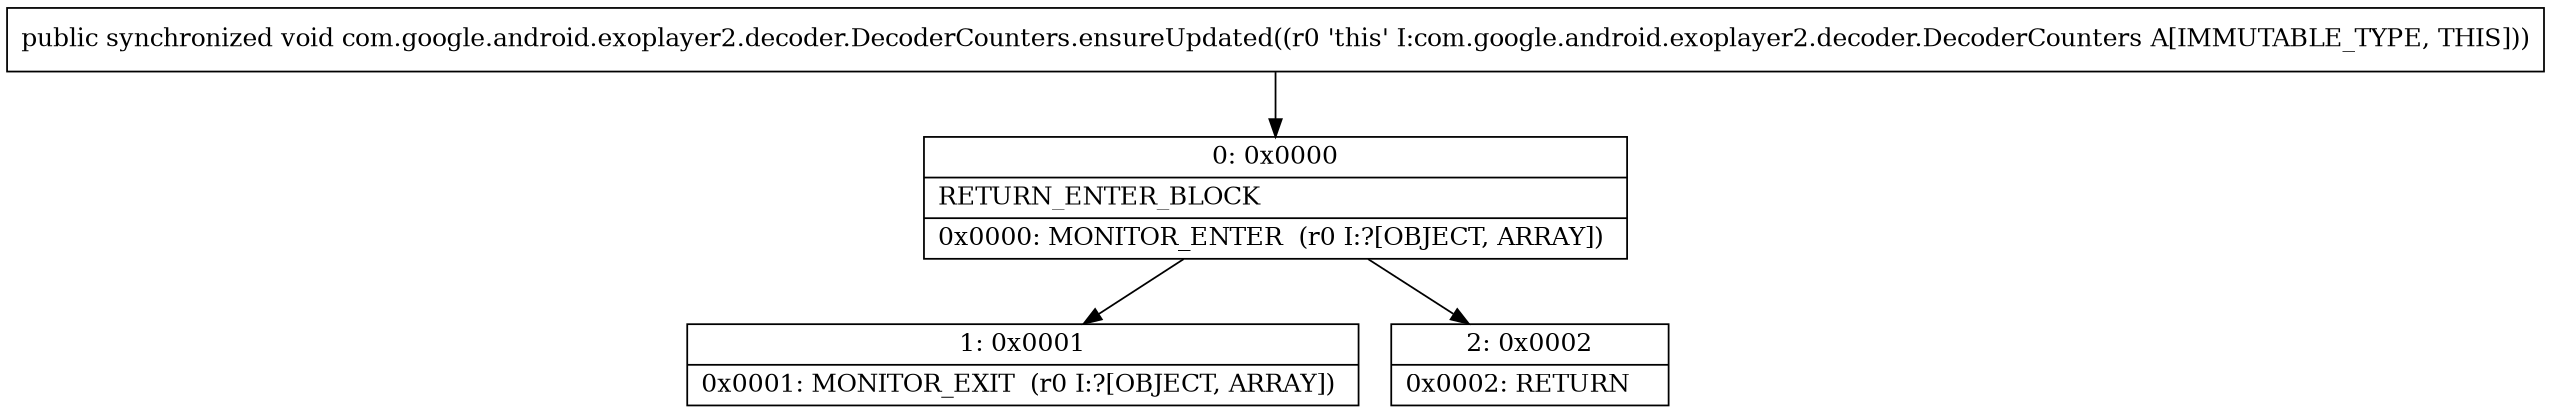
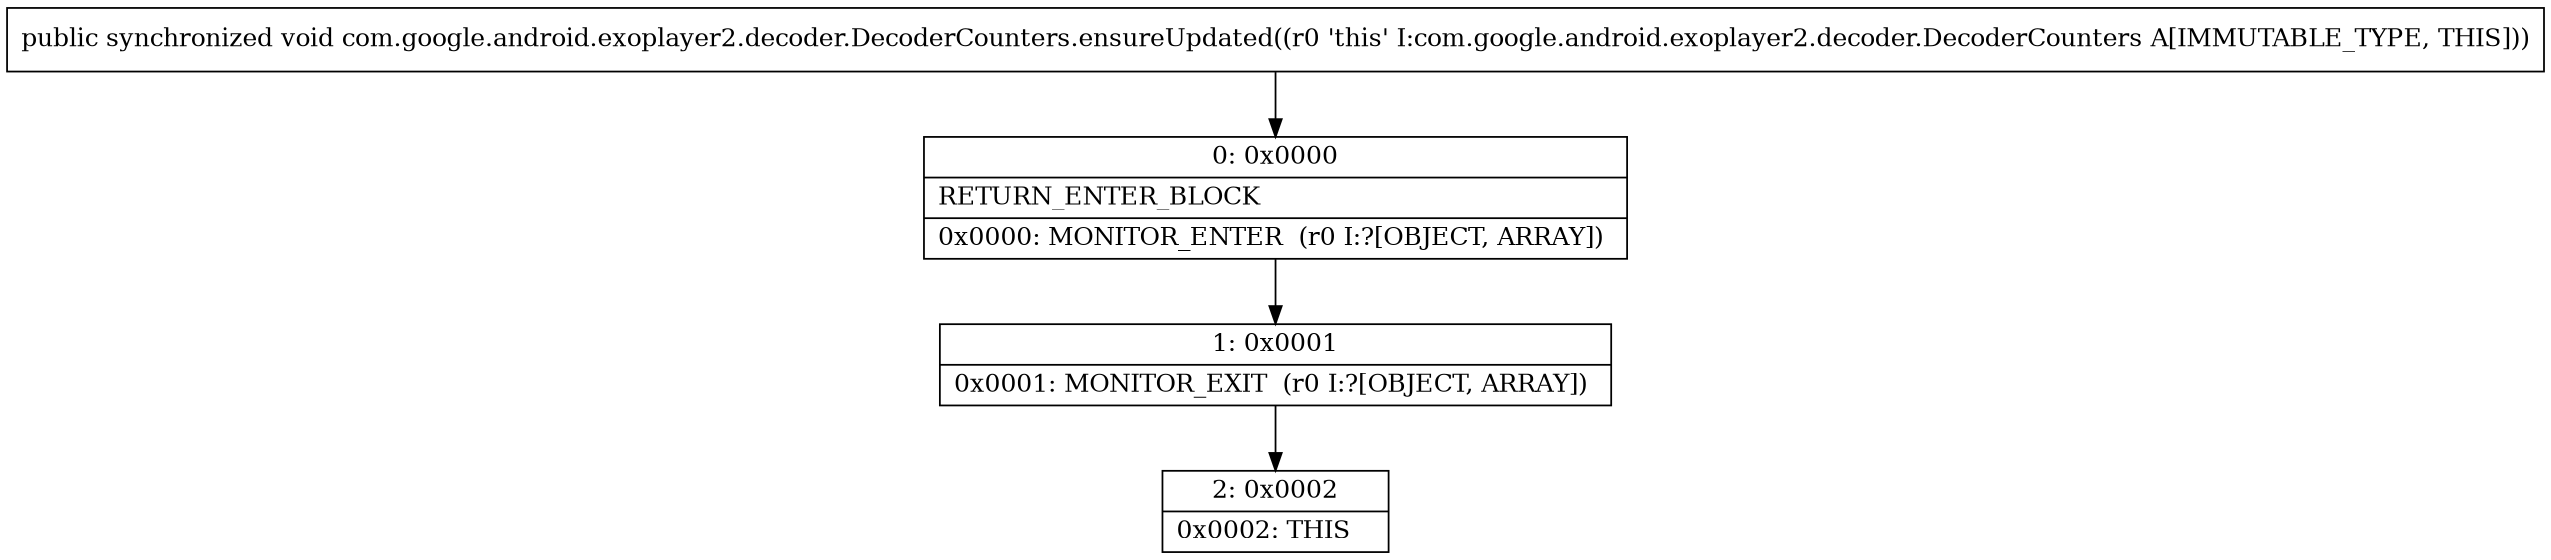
(1411, 286) -> (1276, 429)
(1530, 384) -> (1276, 531)
